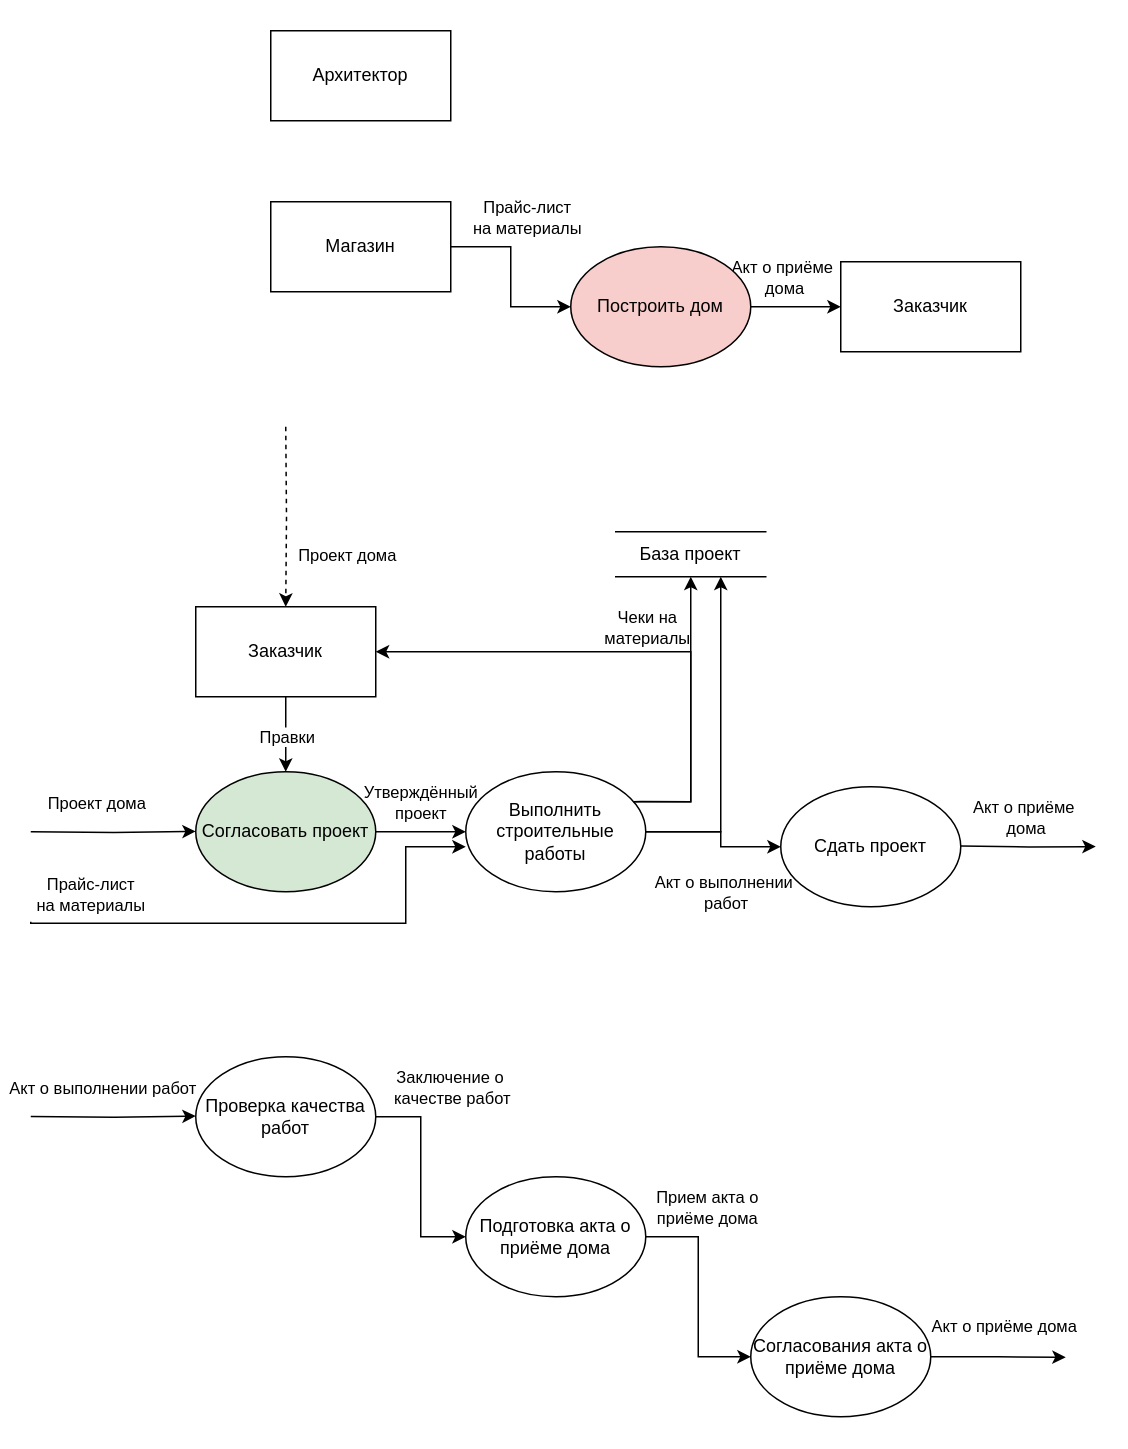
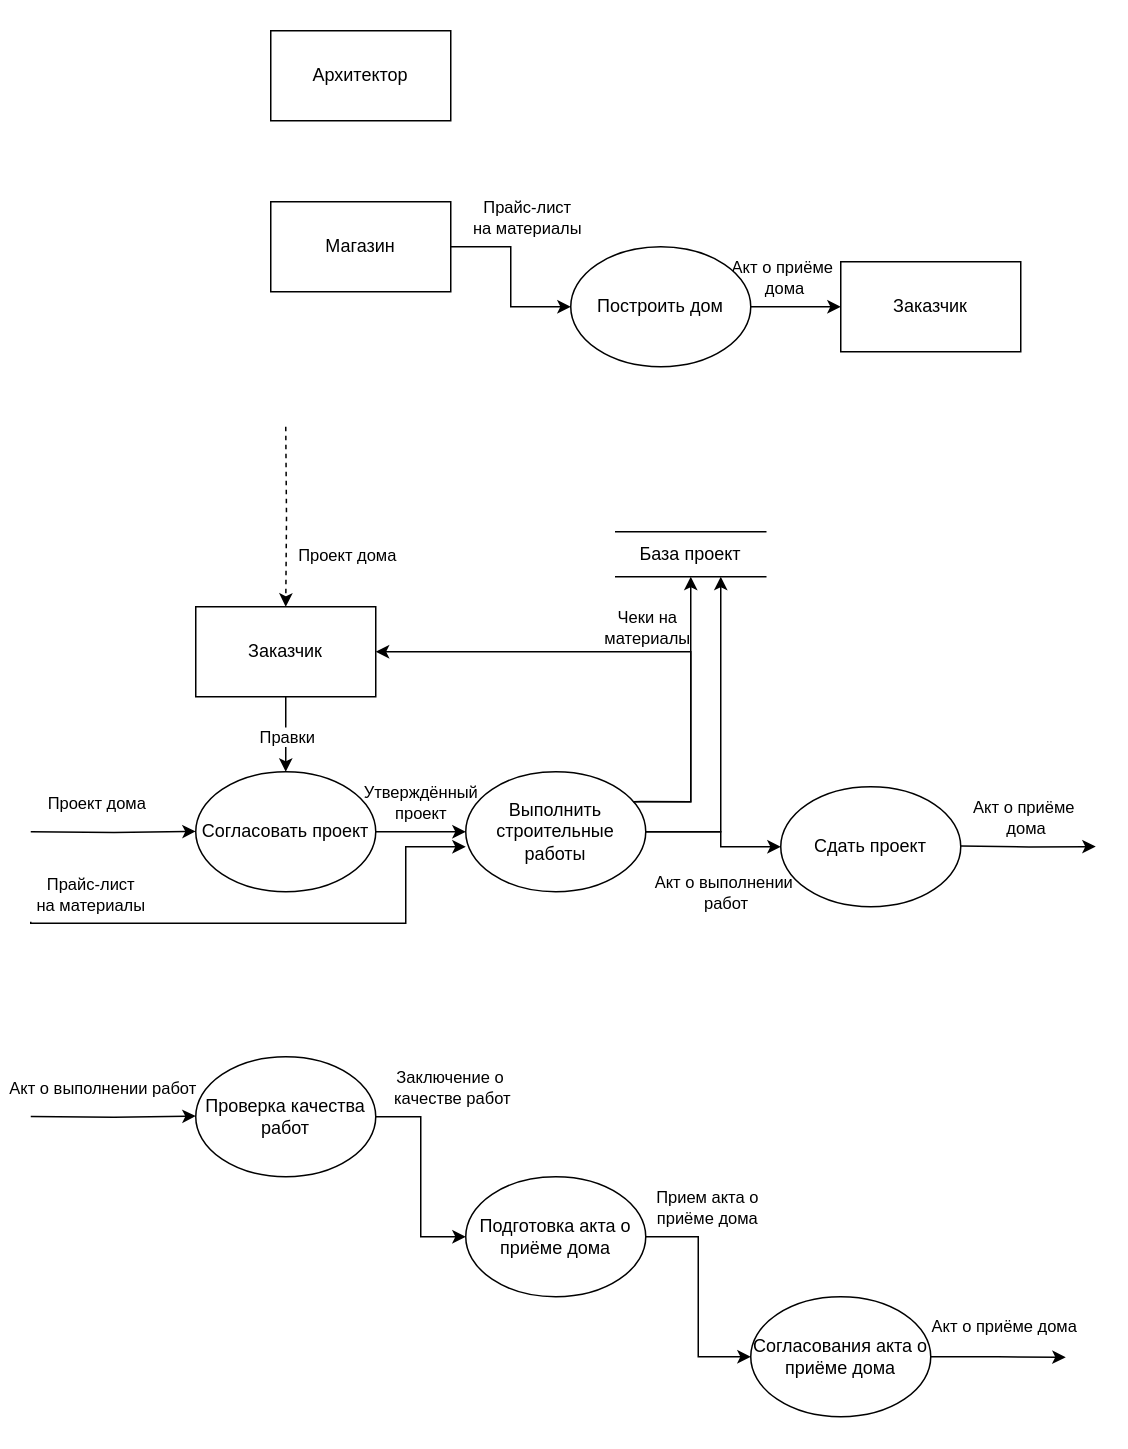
(661, 307) -> (661, 307)
(286, 832) -> (286, 832)
